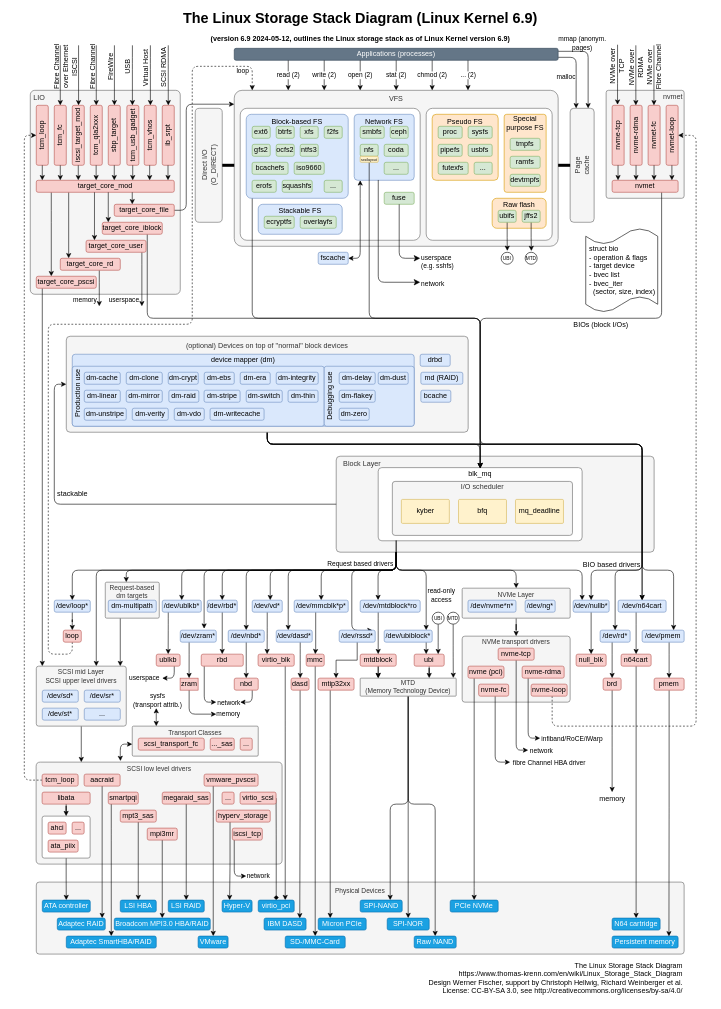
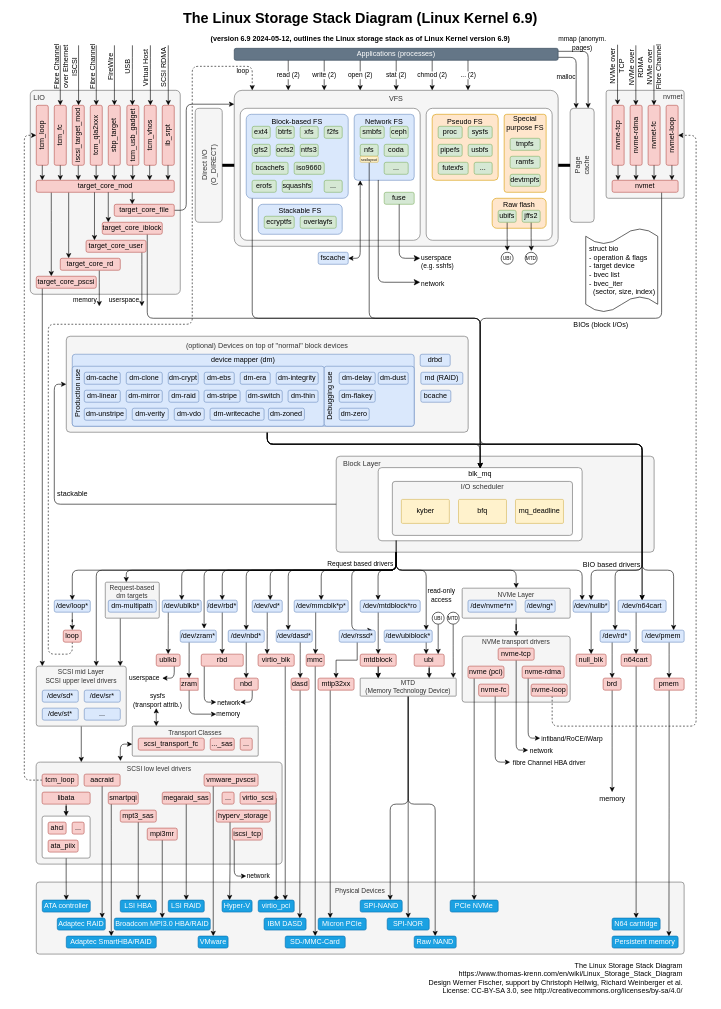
(261, 132) -> (261, 132)
none -> (287, 414)
